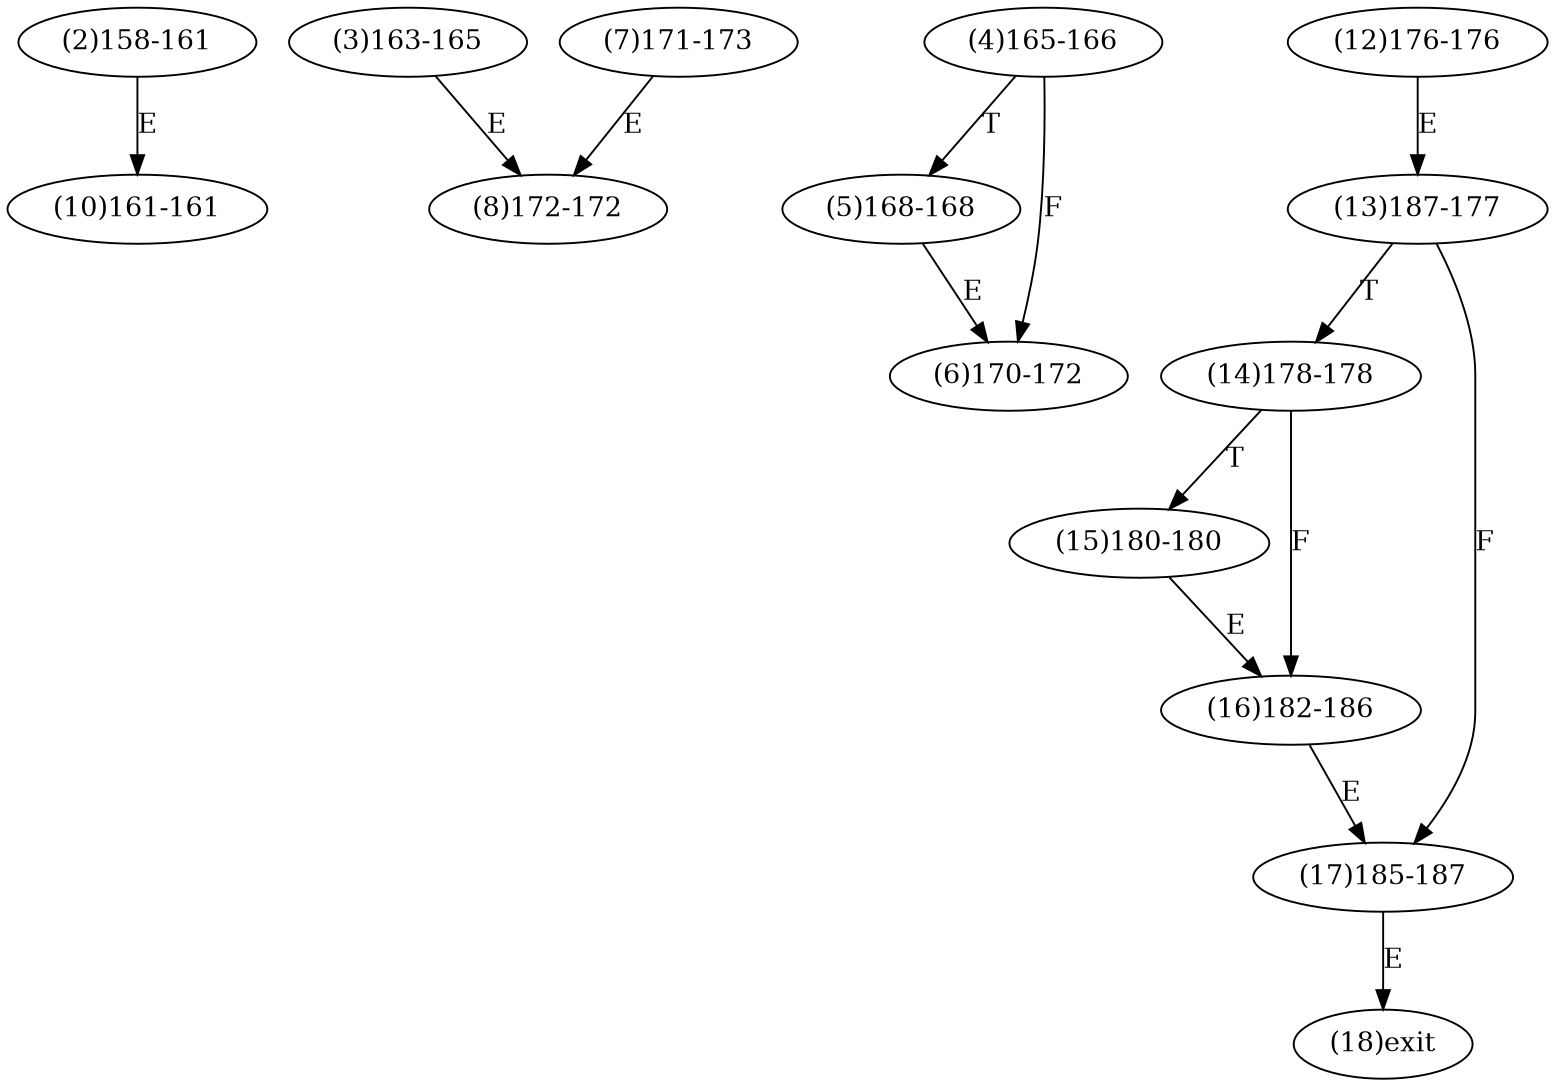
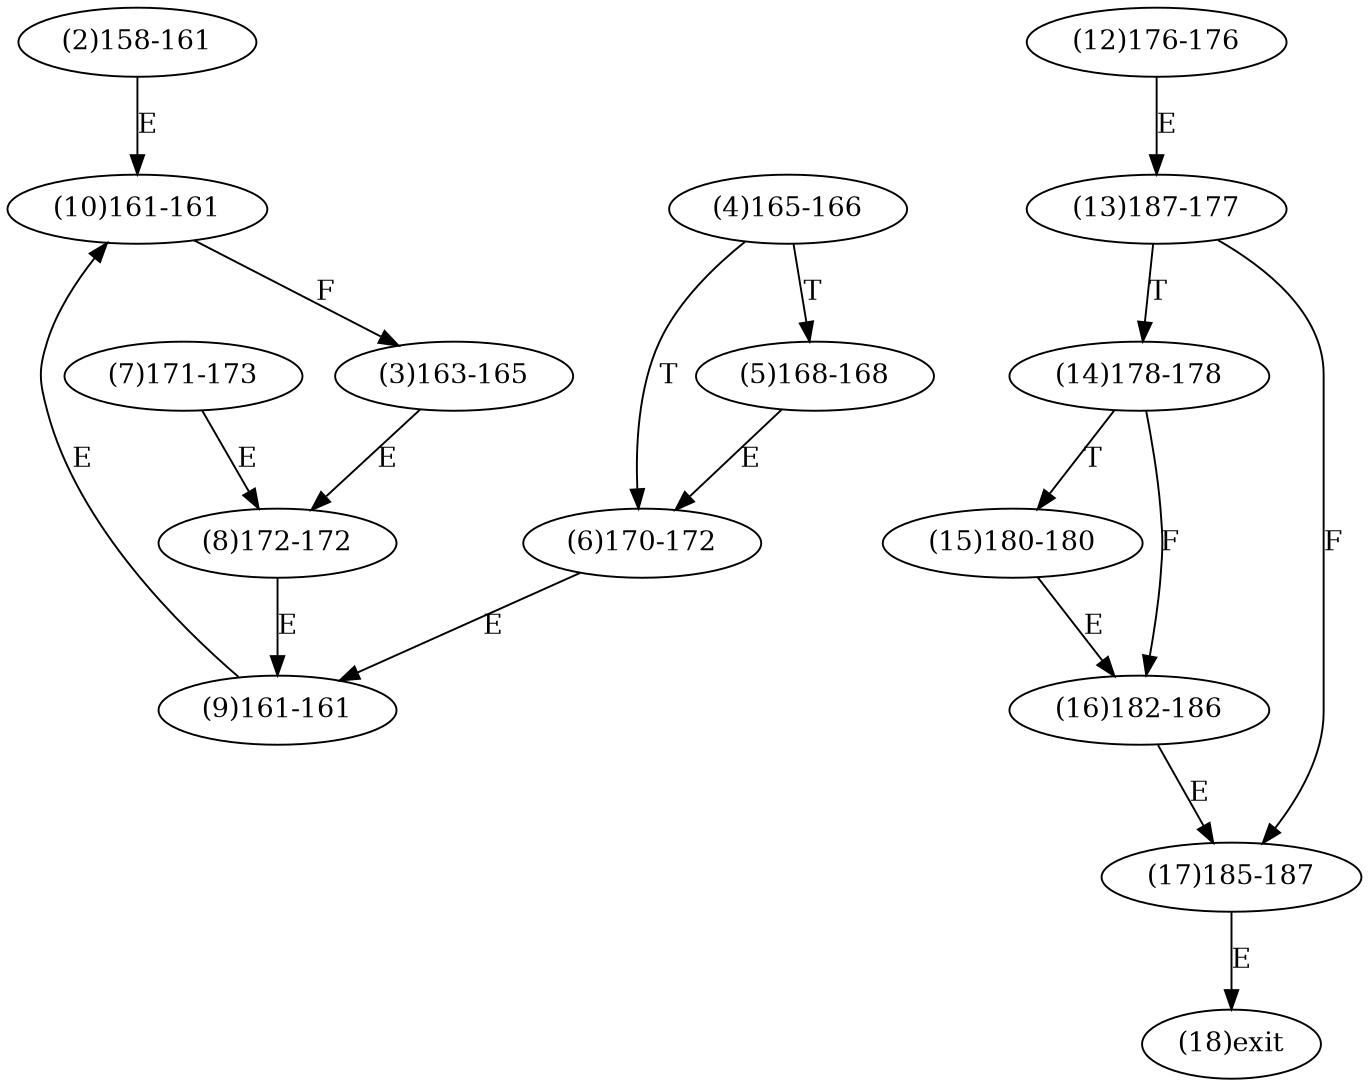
(1053, 209) -> (669, 376)
none -> (287, 288)
none -> (278, 710)
